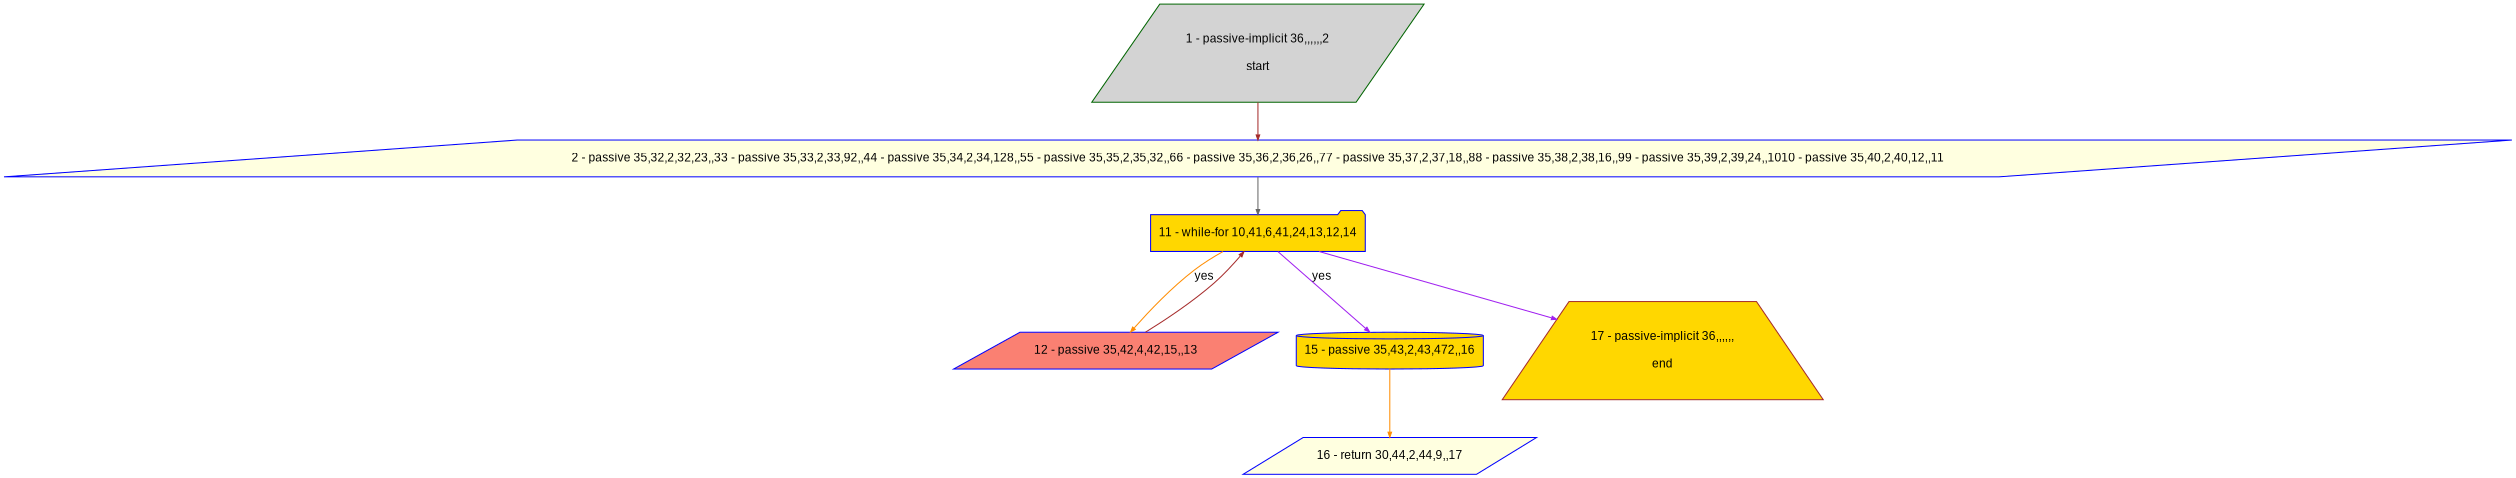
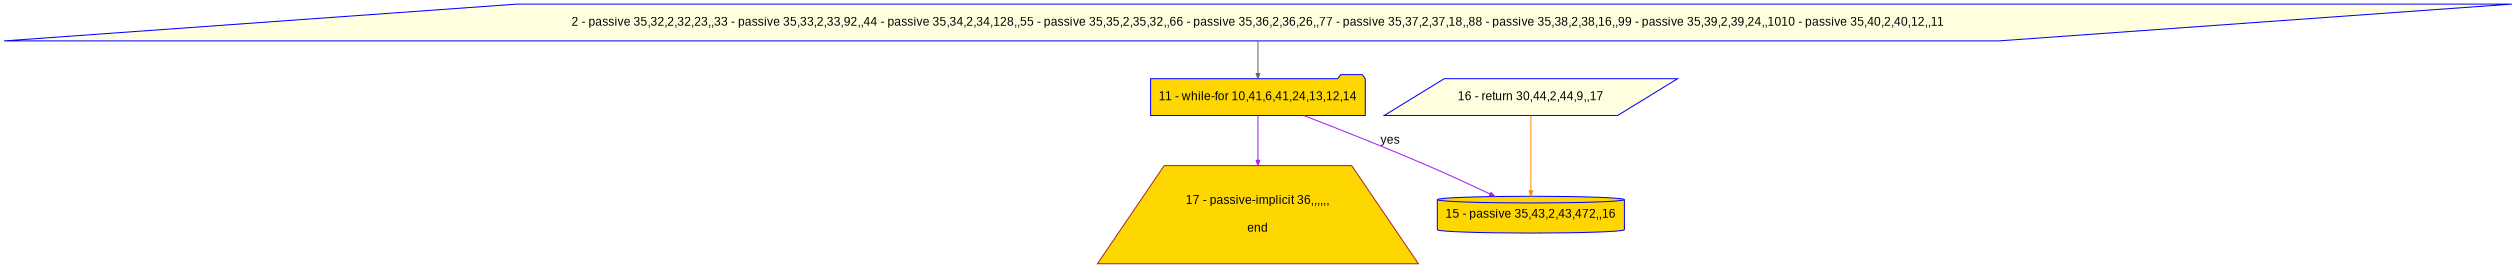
(1258, 53) -> none
(1116, 351) -> none
(1390, 401) -> (1531, 153)
